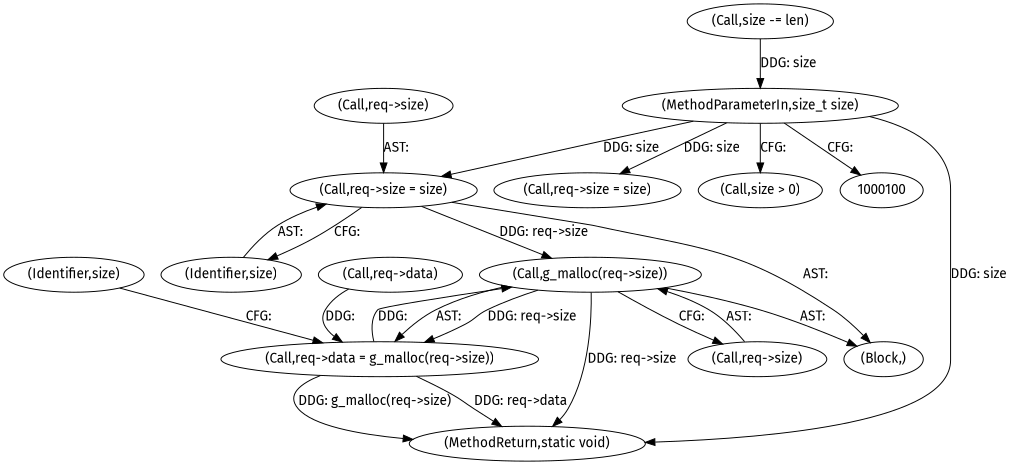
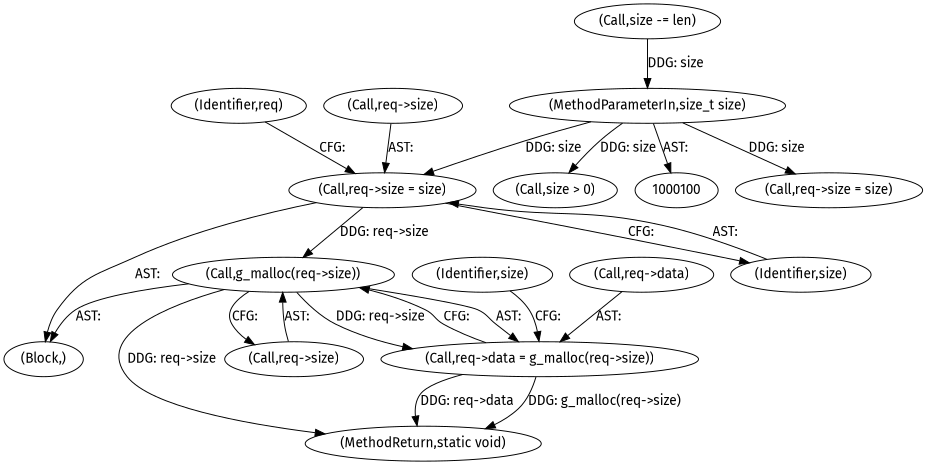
none -> (239, 106)
(775, 148) -> (628, 148)
(842, 148) -> (678, 148)
(342, 317) -> (611, 317)
(394, 317) -> (459, 317)
(945, 376) -> none
